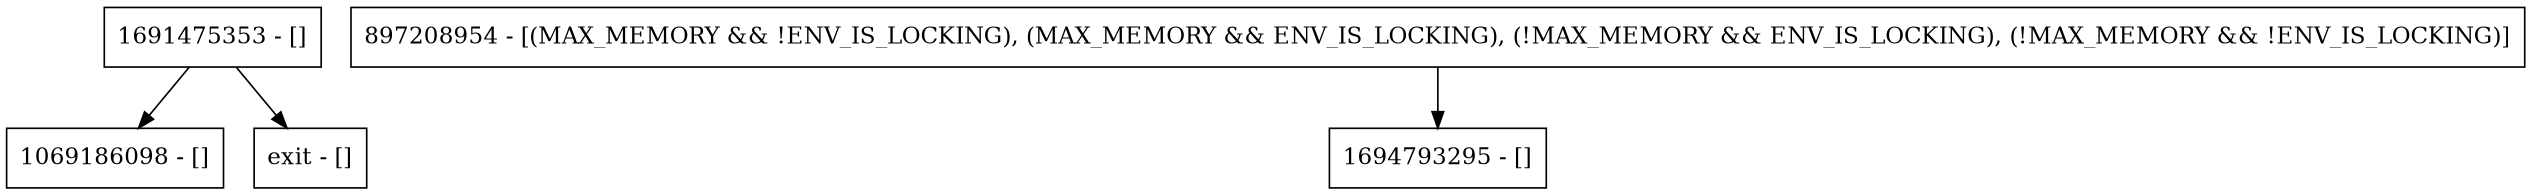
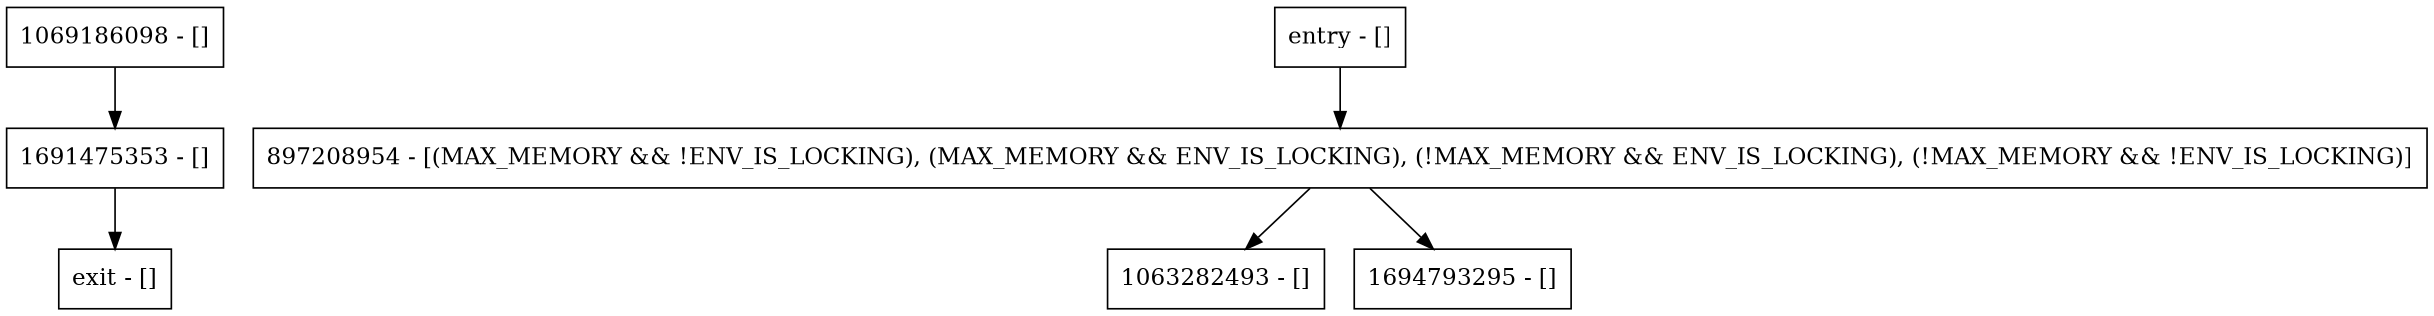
none -> (1340, 37)
(169, 91) -> (115, 89)
none -> (1216, 279)
